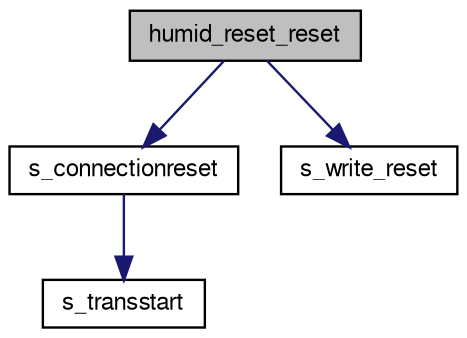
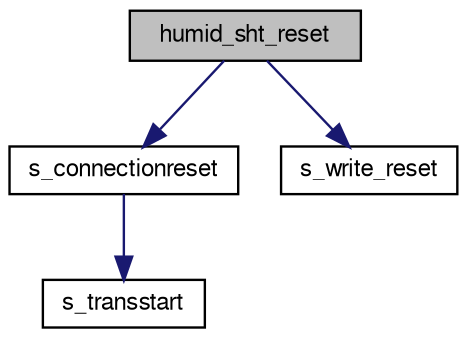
(245, 36) -> (245, 36)
